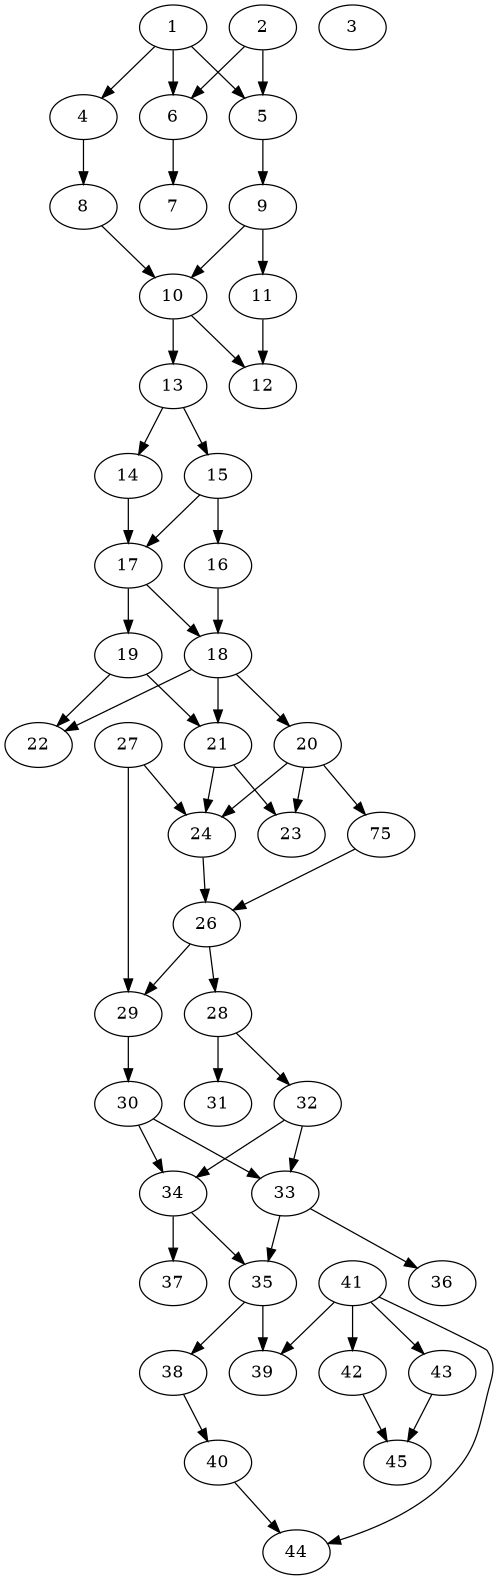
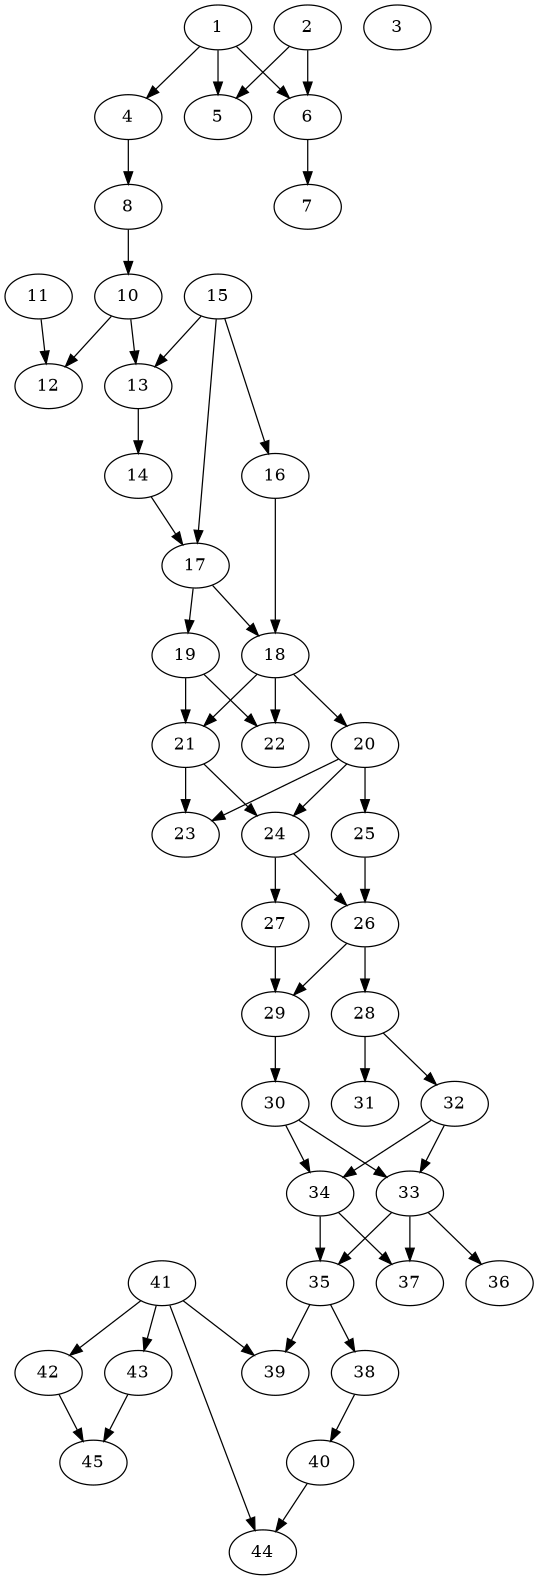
(263, 207) -> none
(193, 425) -> (182, 337)
(161, 785) -> (275, 873)
(381, 835) -> (365, 835)
none -> (410, 1232)
